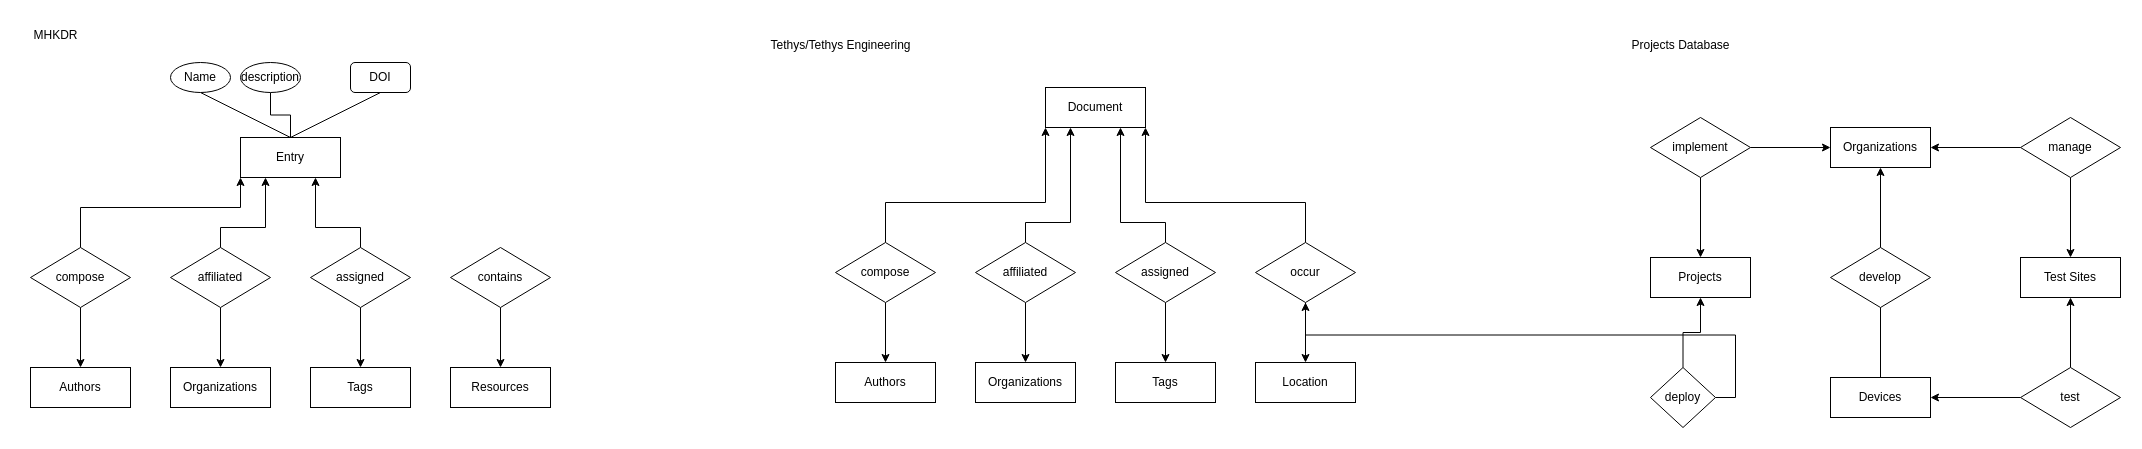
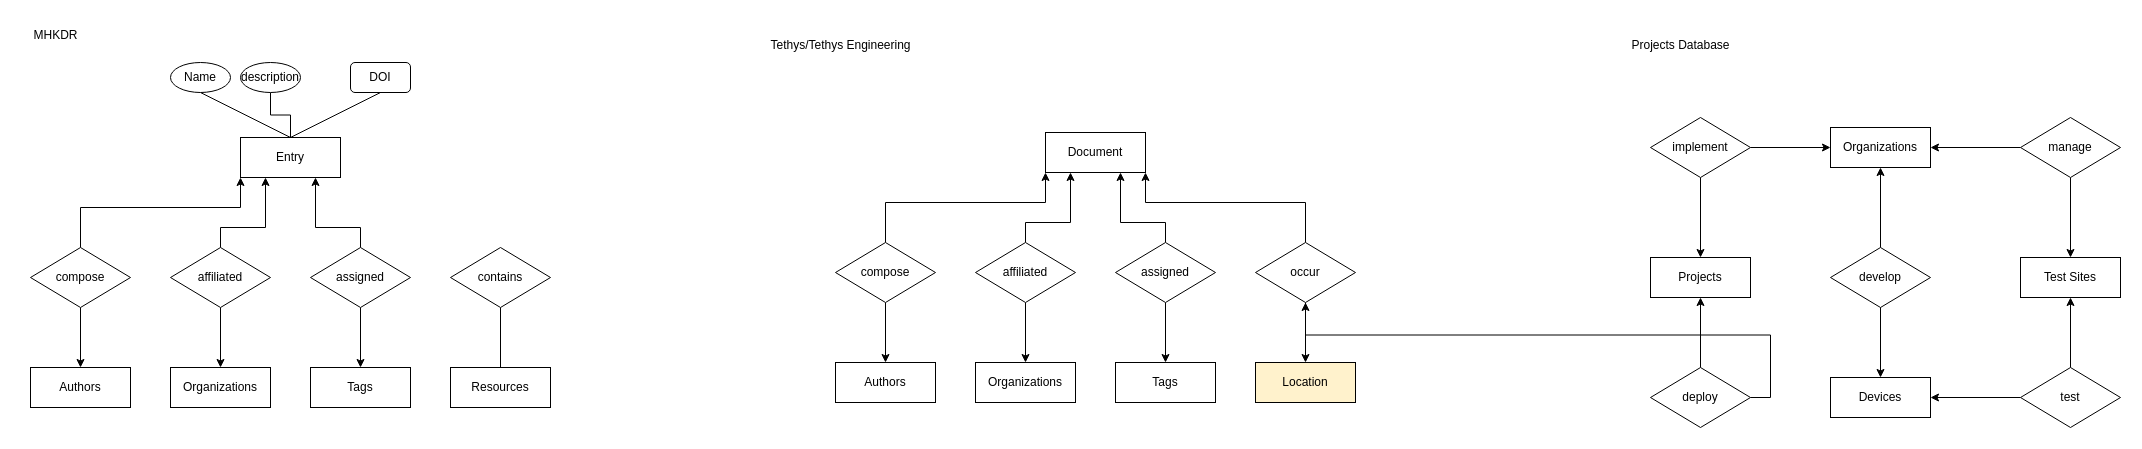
(1096, 108) -> (1096, 153)
(501, 359) -> (501, 362)
(1881, 372) -> (1881, 369)
(1306, 383) -> (1306, 383)
(1683, 398) -> (1701, 398)
